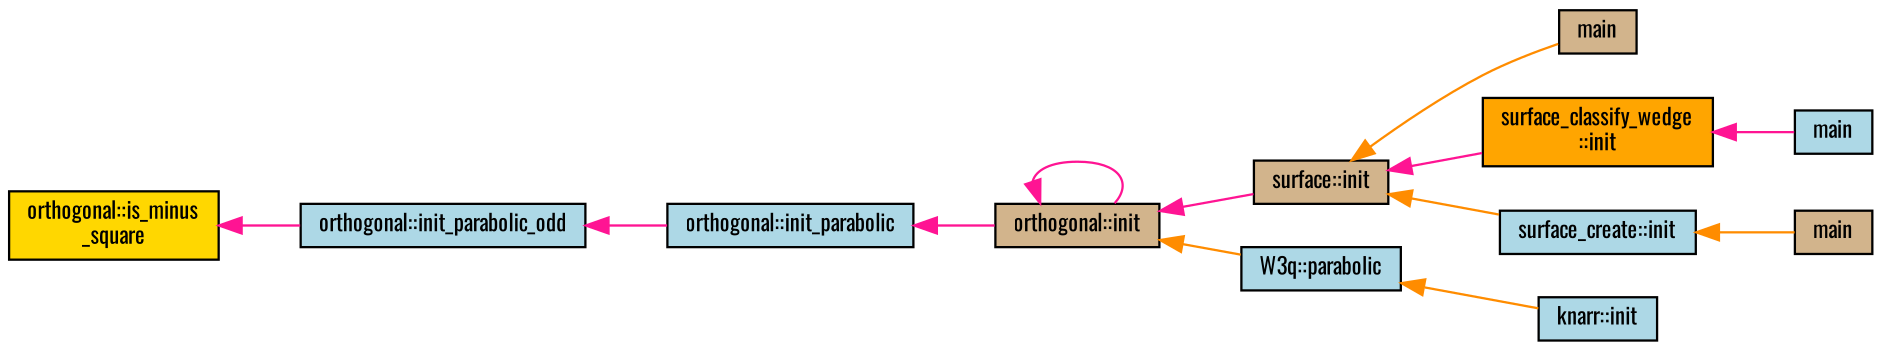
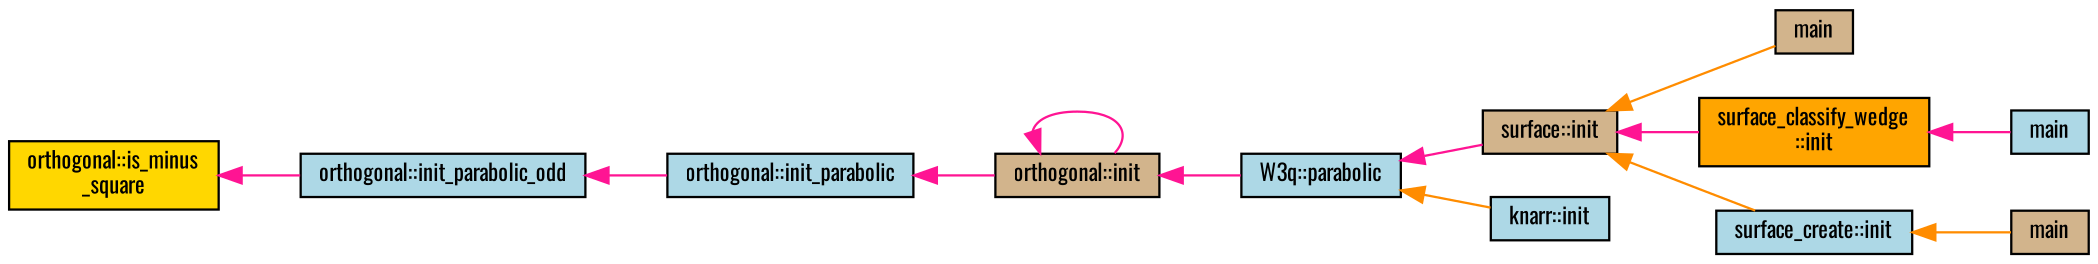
(1218, 200) -> (1453, 150)
(1212, 249) -> (1212, 175)
